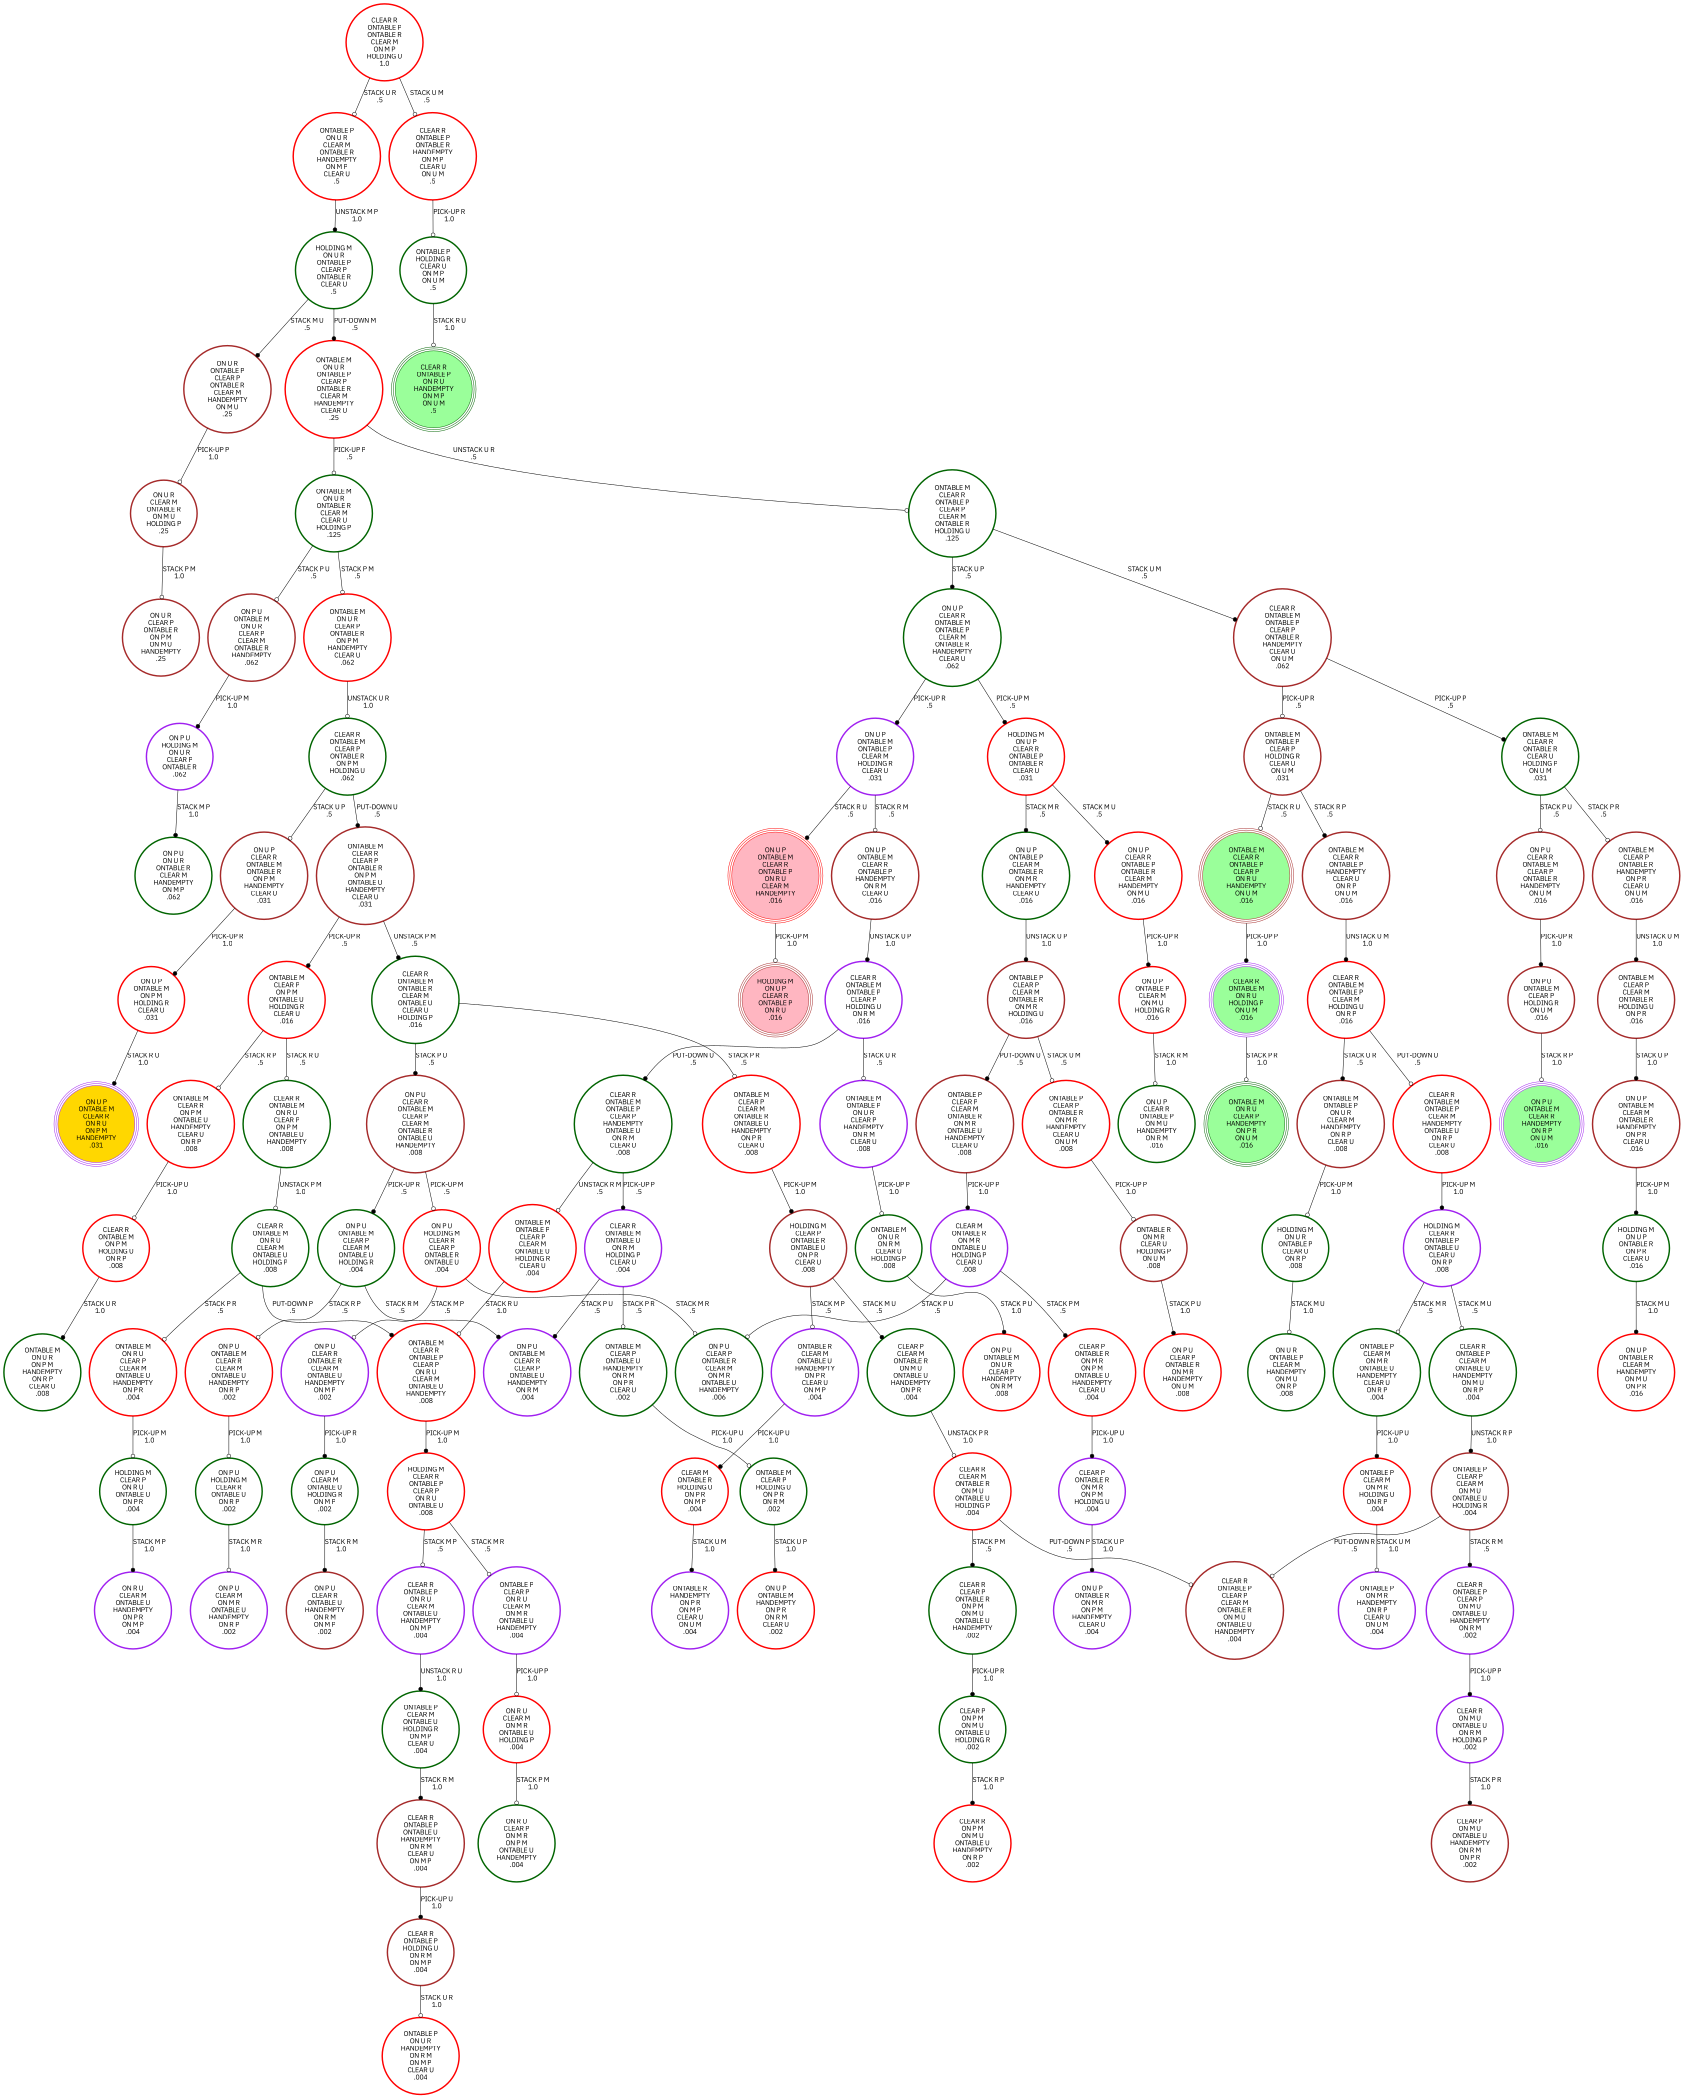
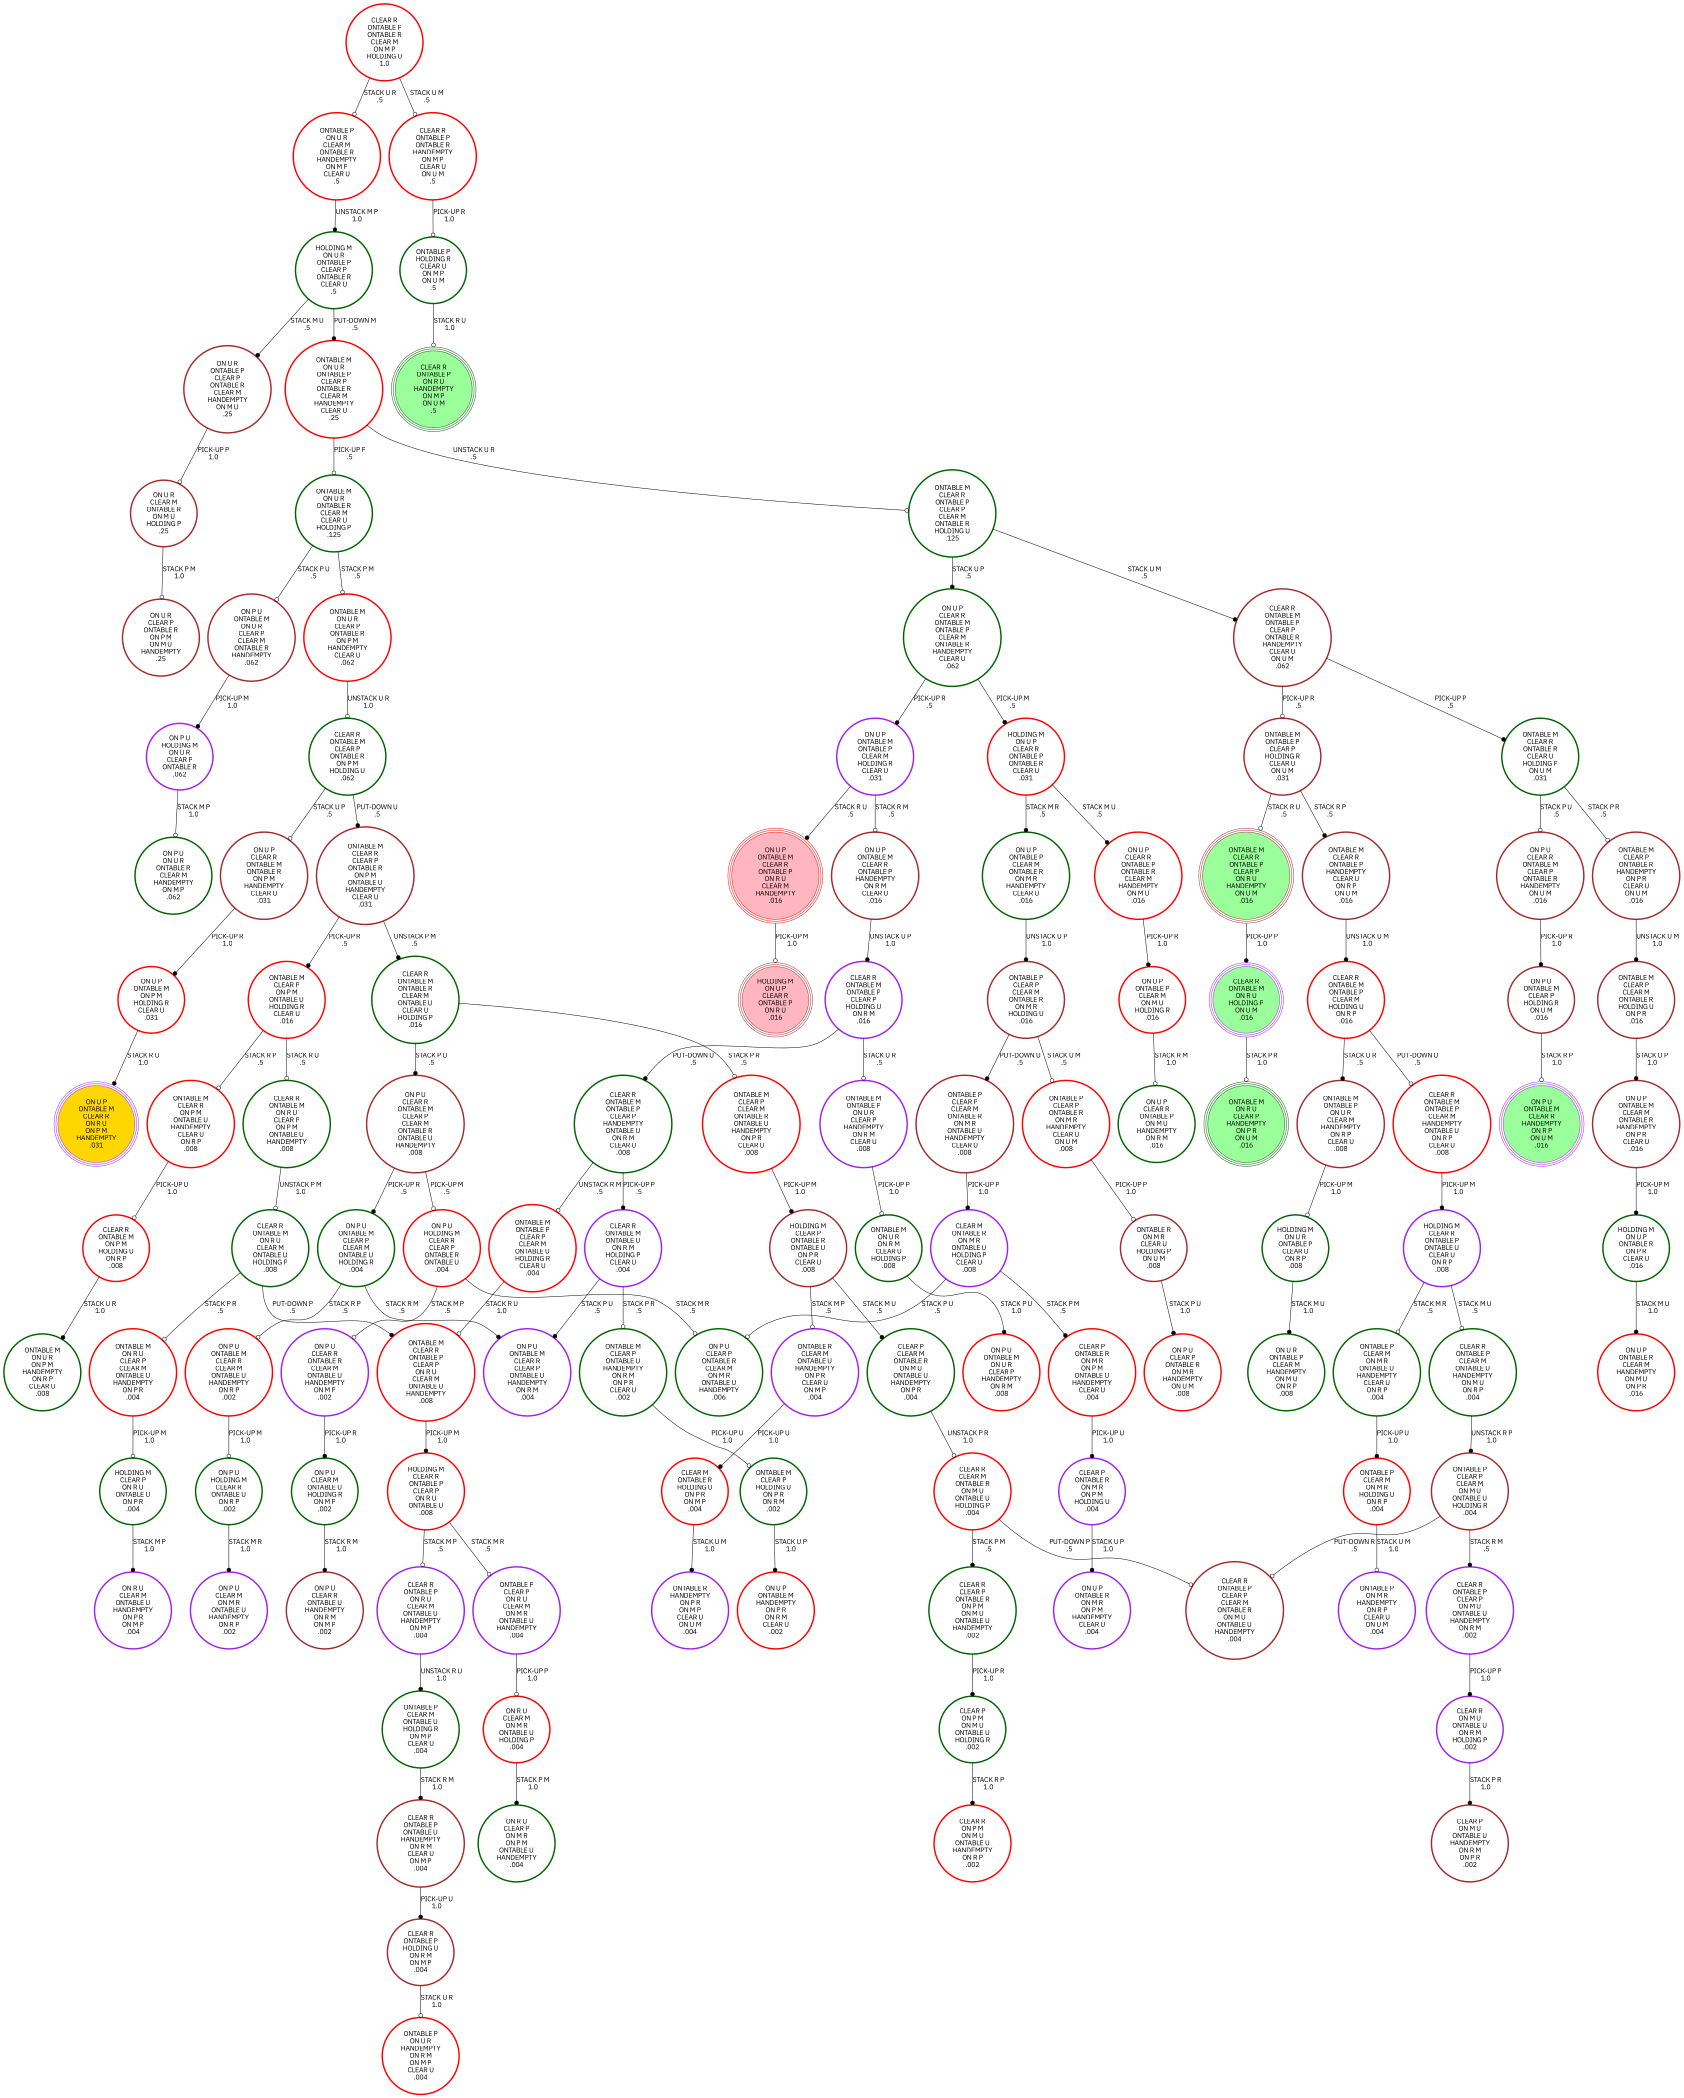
(177, 812) -> (177, 812)
(1291, 1306) -> (1291, 1306)
(229, 1546) -> (229, 1546)
(517, 1782) -> (517, 1782)
